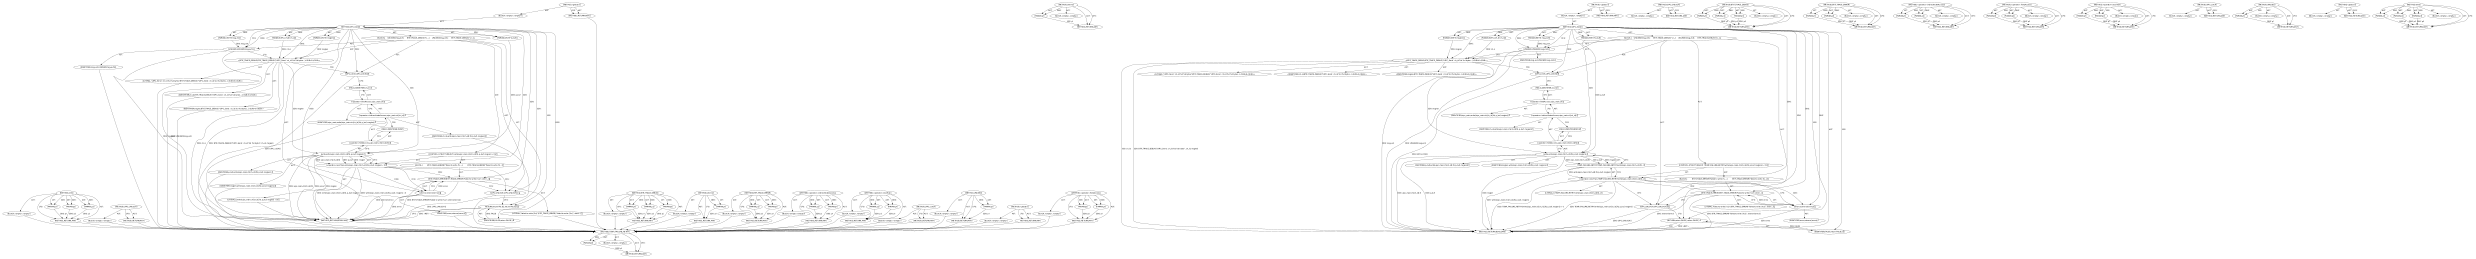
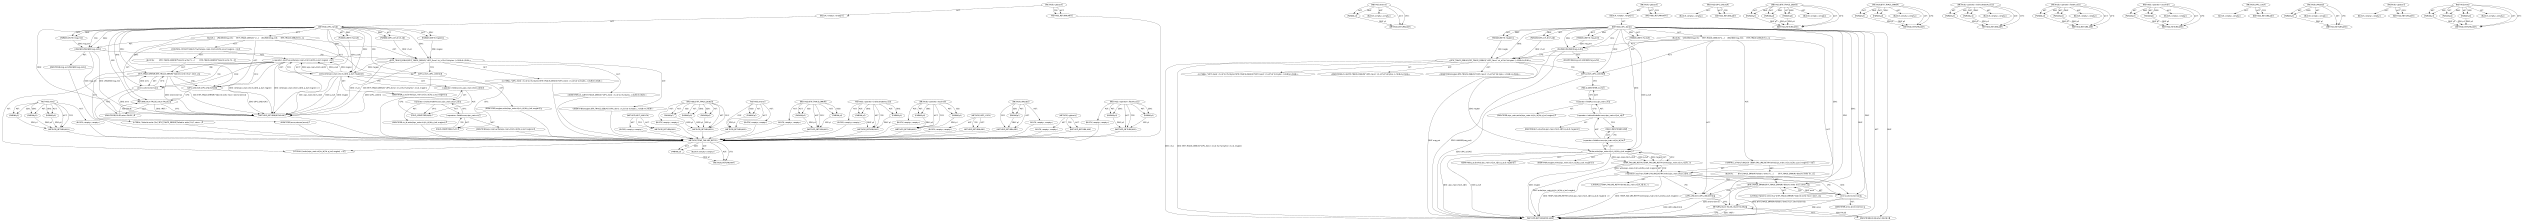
(364, 227) -> (518, 146)
